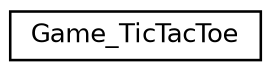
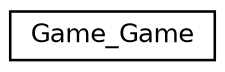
(136, 36) -> (113, 36)
